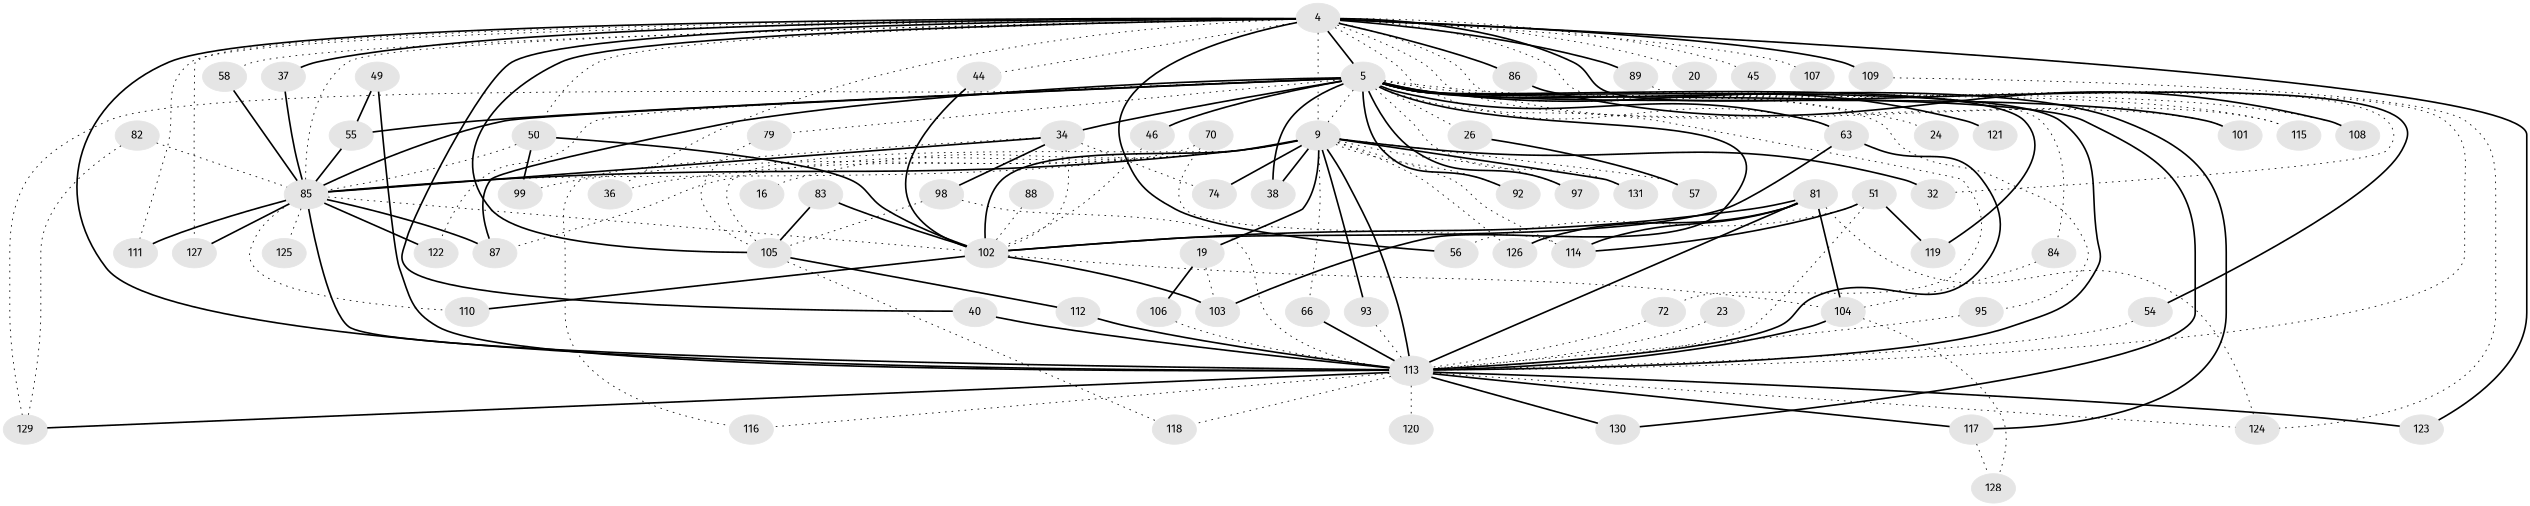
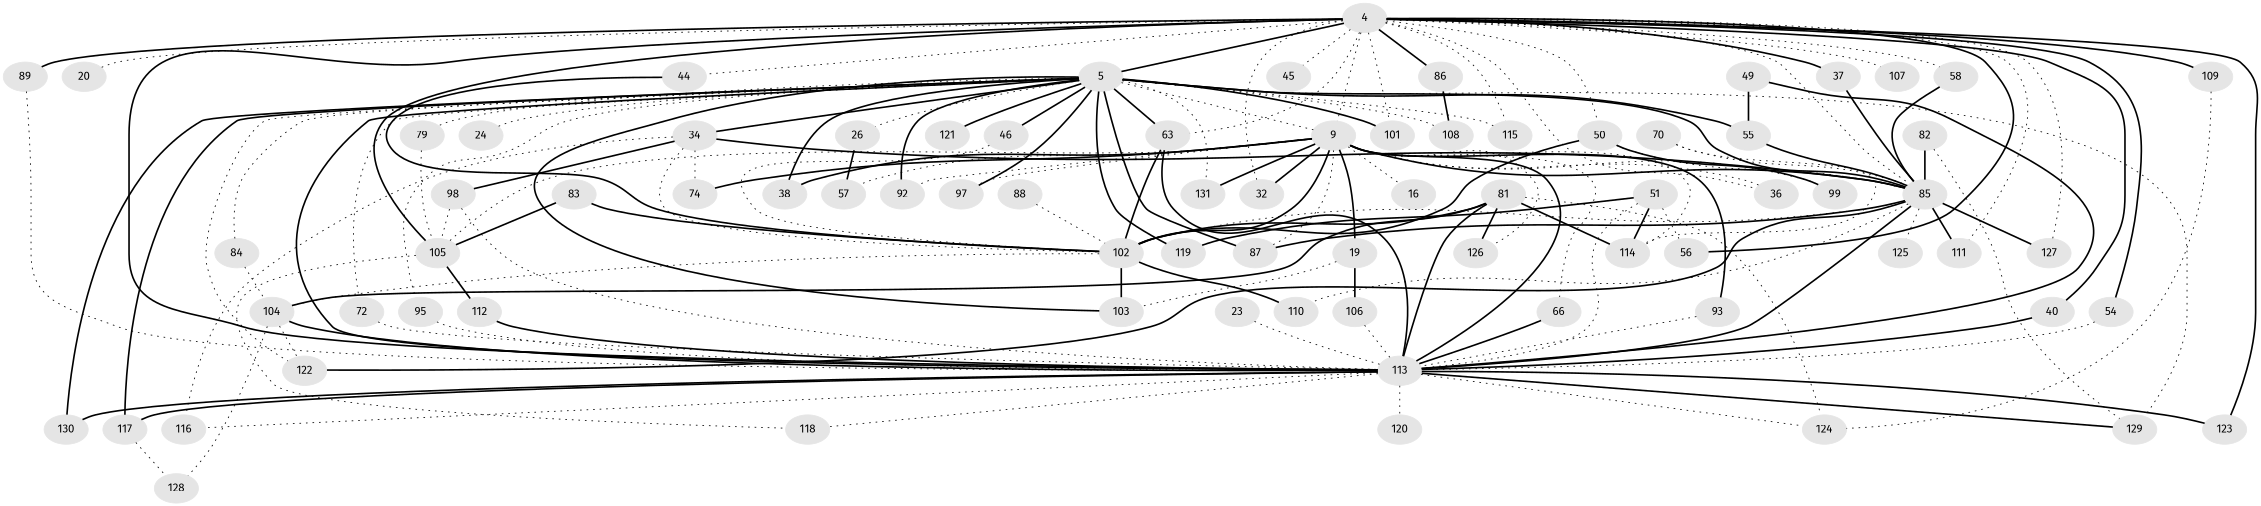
(222, 165) -> (1925, 165)
none -> (288, 341)
